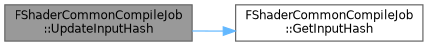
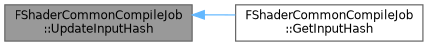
(208, 31) -> (220, 15)
